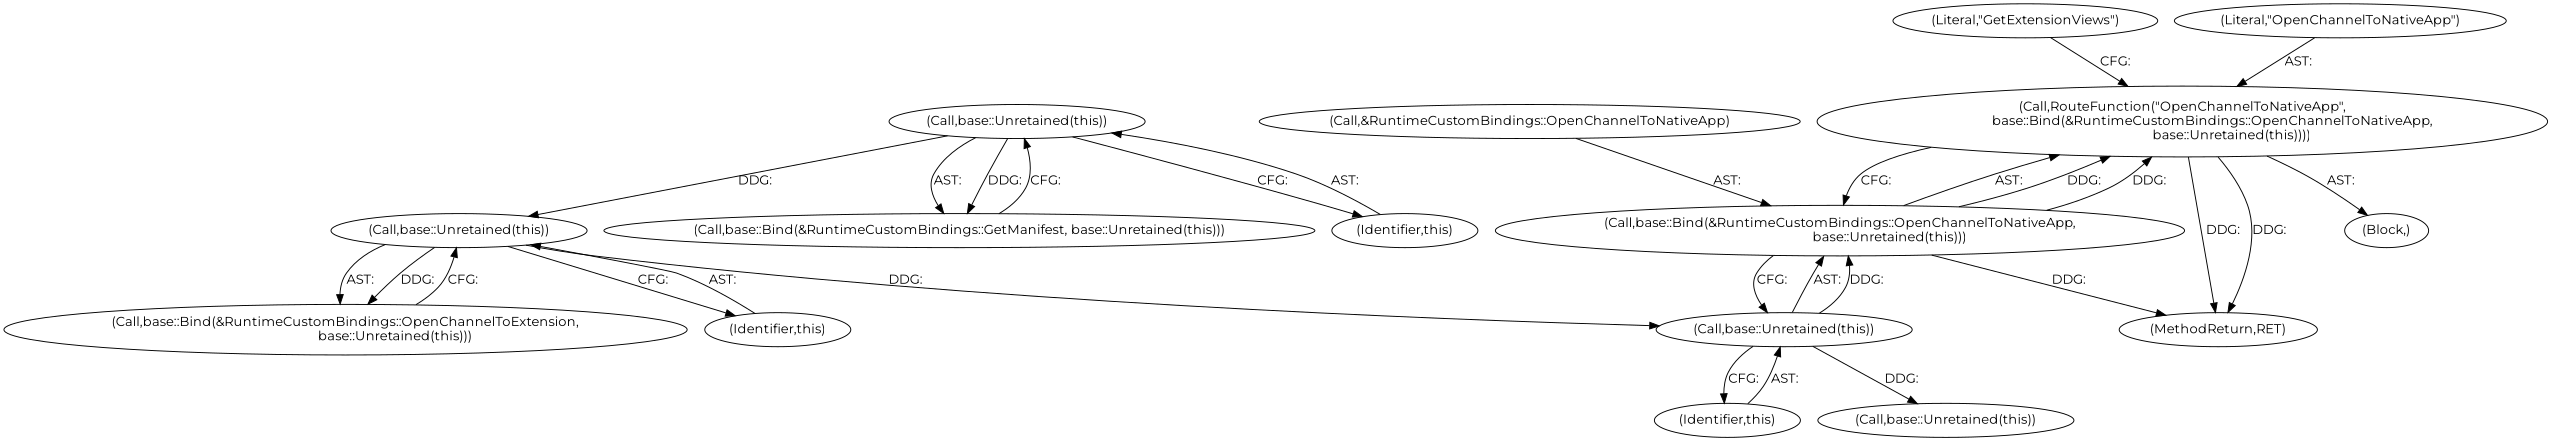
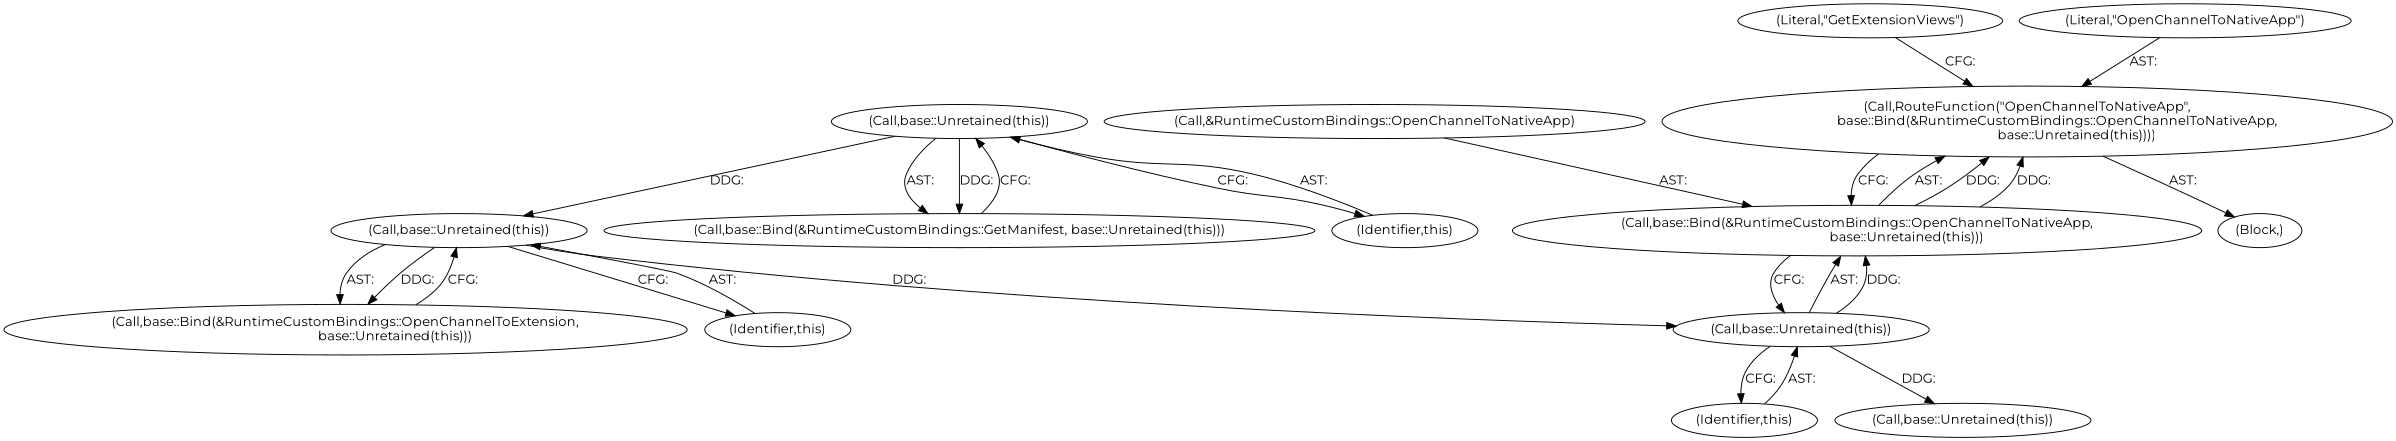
(2218, 330) -> none
